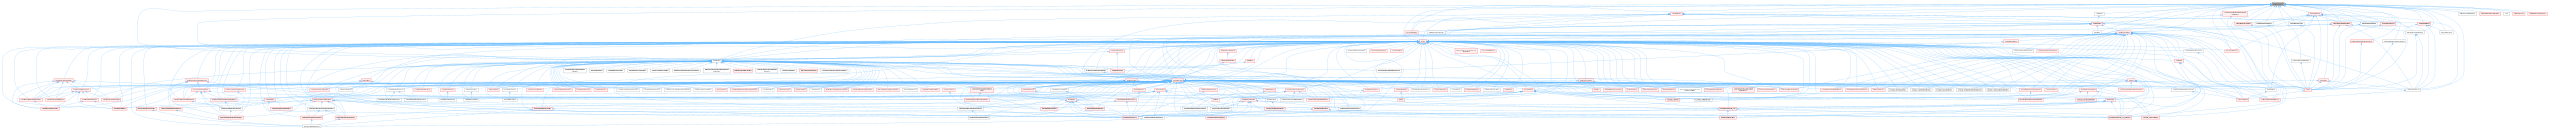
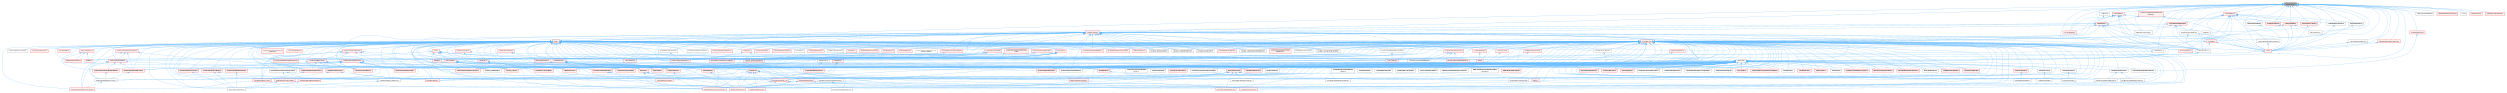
(1138, 76) -> (1379, 67)
